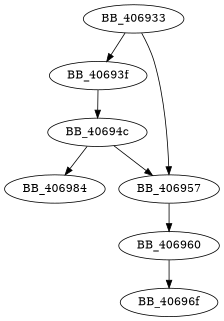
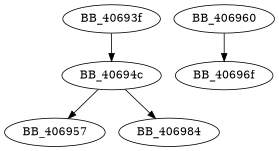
(134, 19) -> none
(169, 213) -> none
